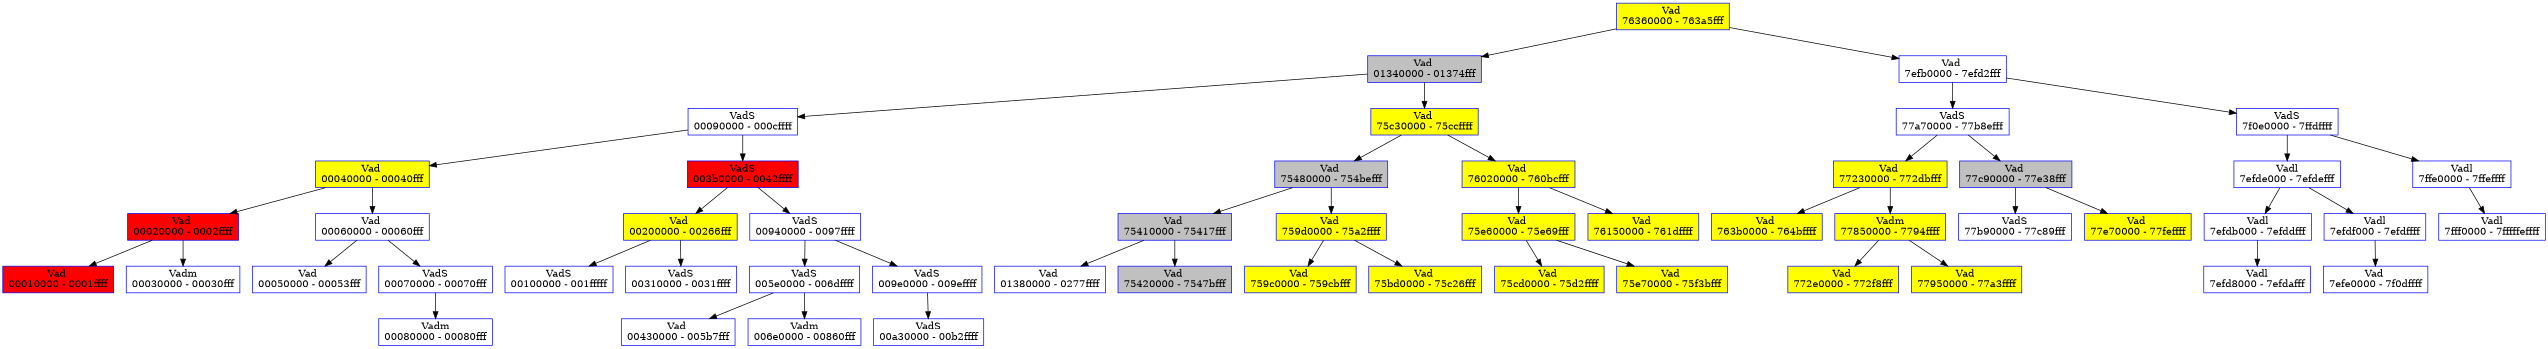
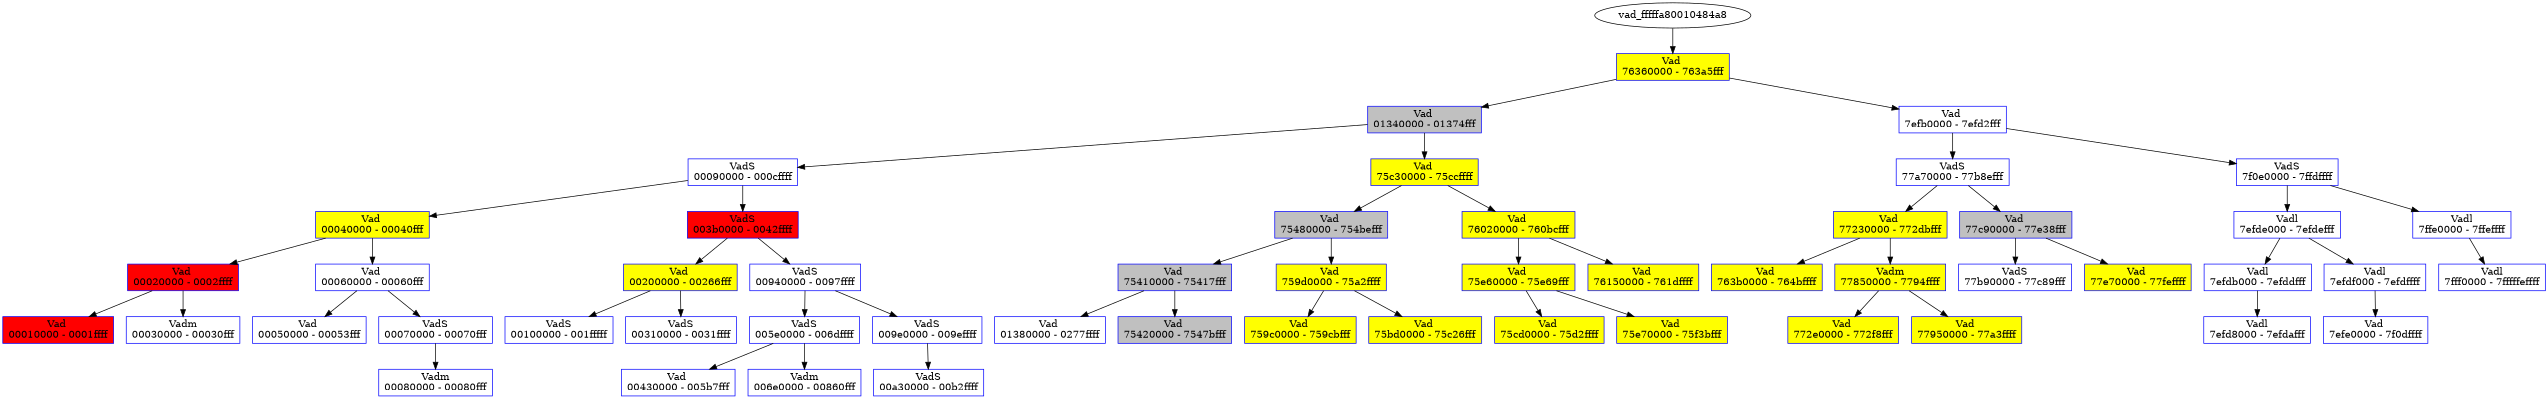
none -> (1673, 15)
